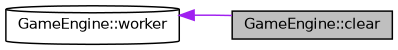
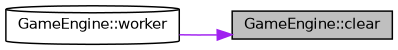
(213, 15) -> (198, 35)
